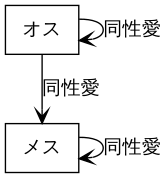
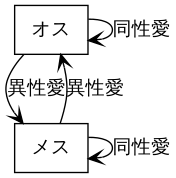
(71, 89) -> (37, 89)
none -> (67, 96)
